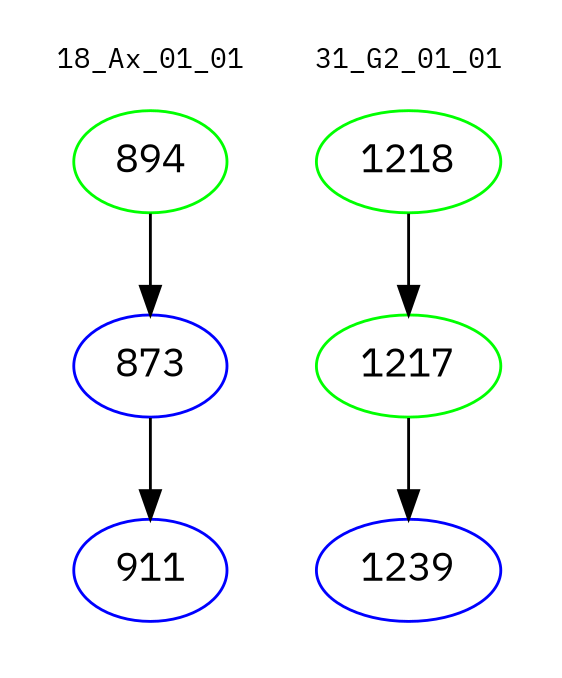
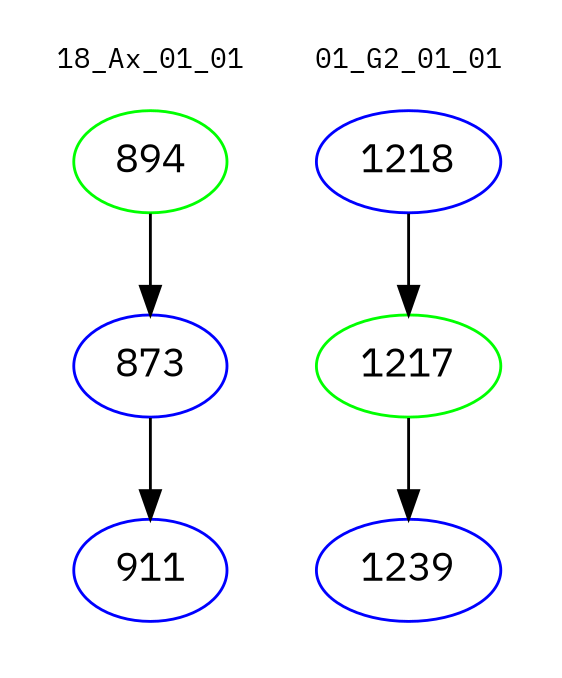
(410, 61) -> (410, 61)
(409, 162) -> (409, 162)
